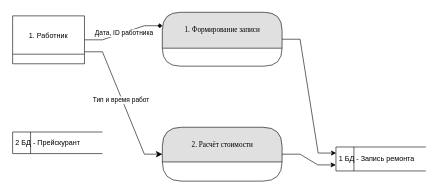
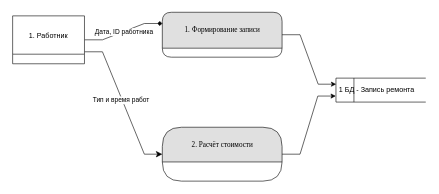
(222, 39) -> (222, 35)
(57, 143) -> none
(381, 159) -> (381, 90)
